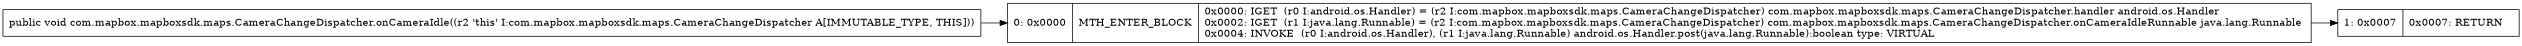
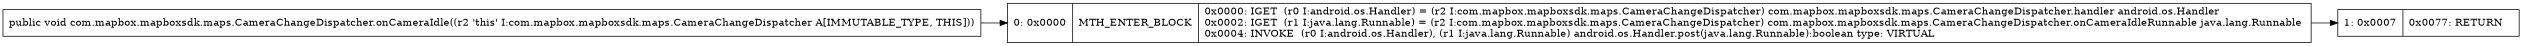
(2461, 23) -> (2461, 23)
